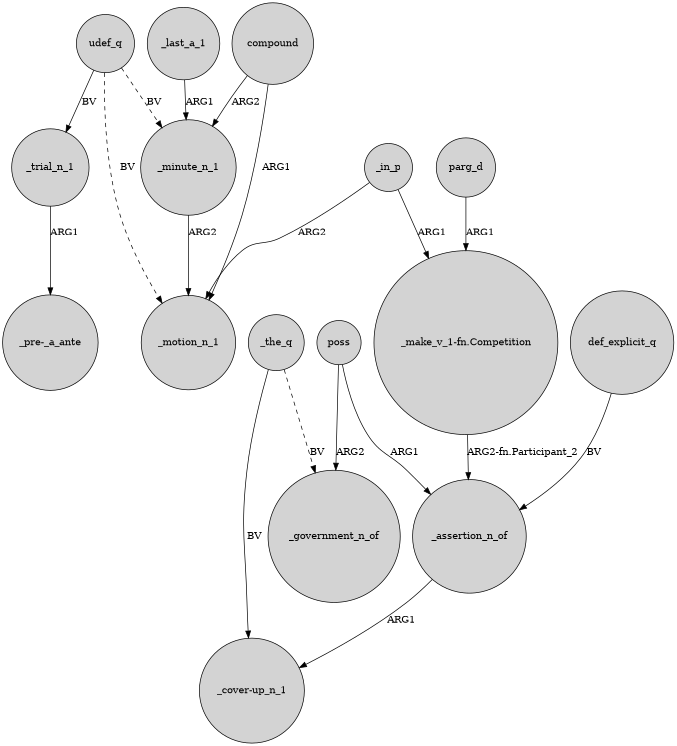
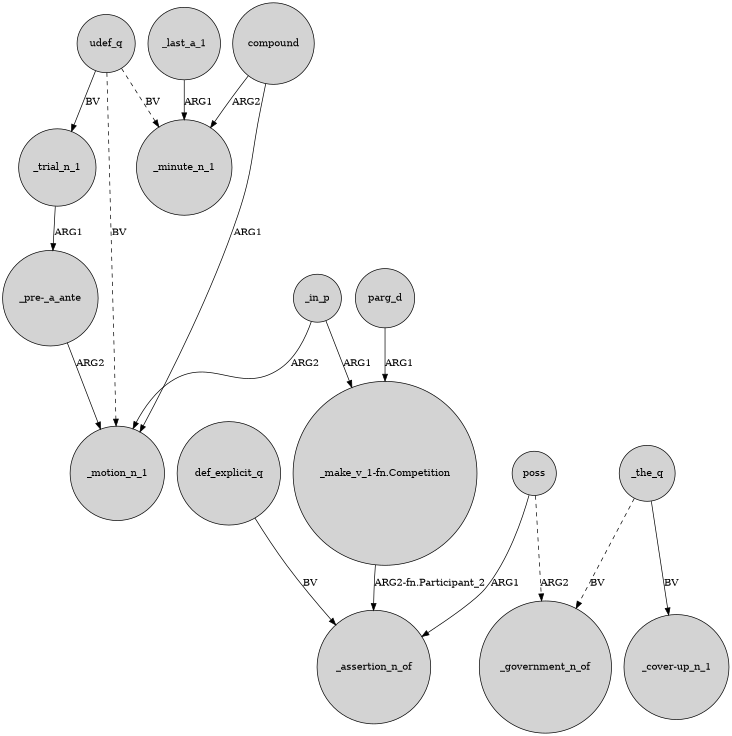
(188, 252) -> (83, 383)
(337, 414) -> (538, 545)
(372, 627) -> none
